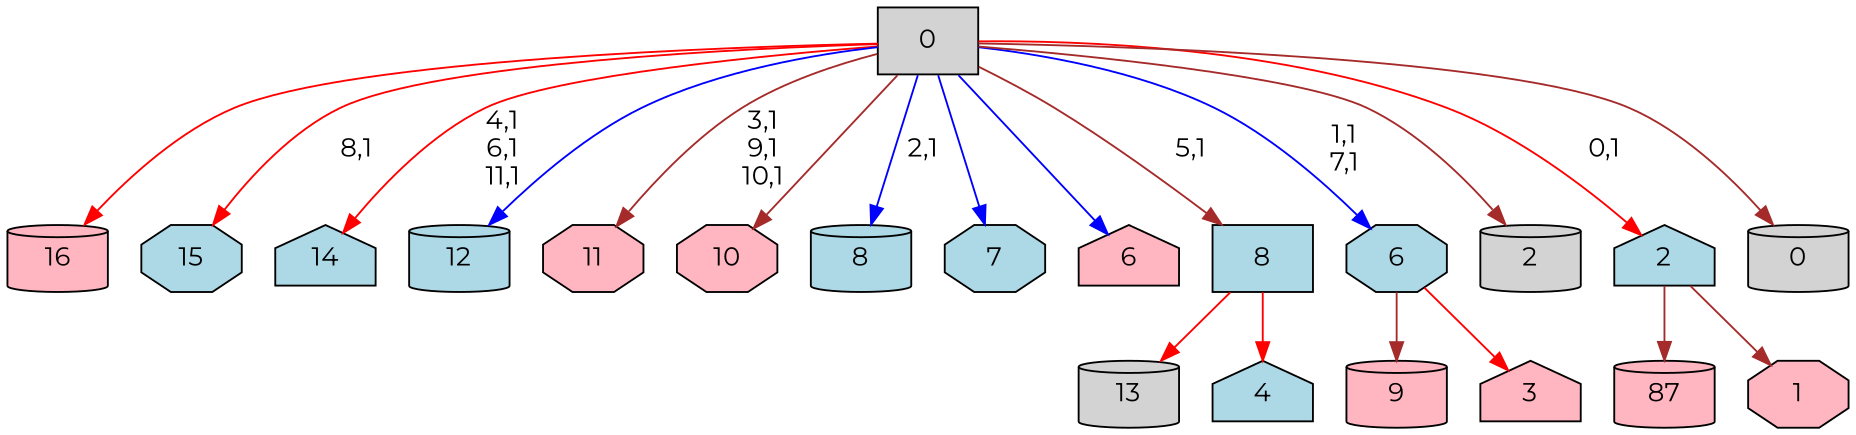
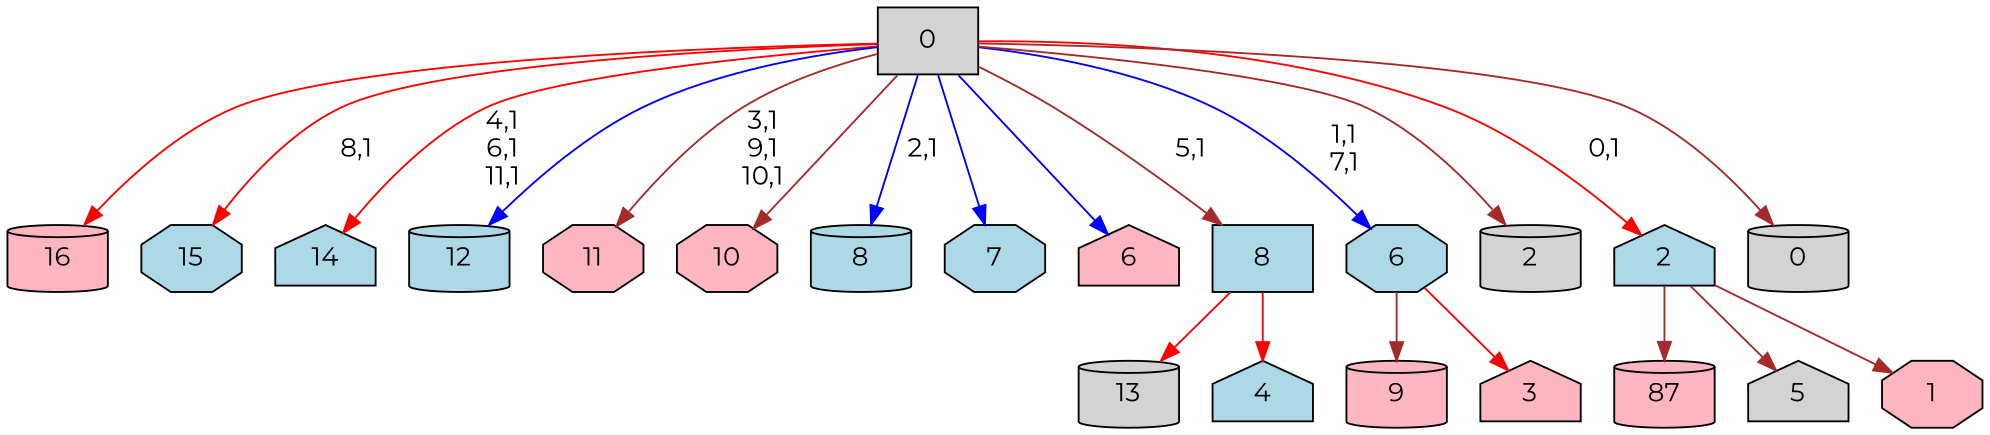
none -> (1798, 394)
